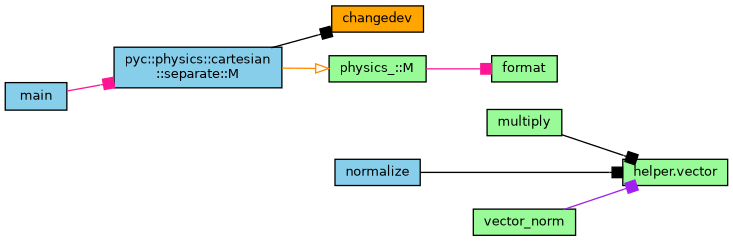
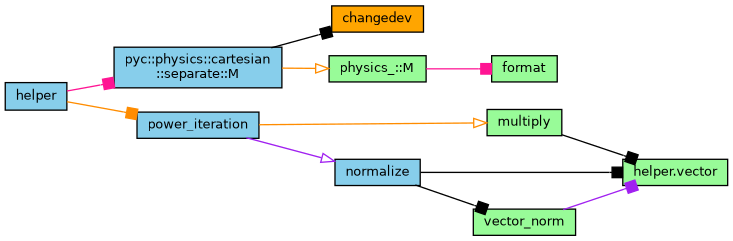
(36, 96) -> (36, 96)
none -> (198, 125)
none -> (445, 195)
